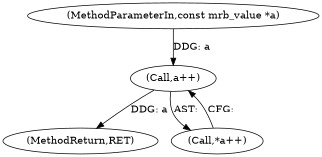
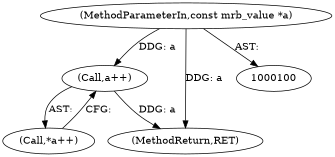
none -> (186, 75)
none -> (274, 78)
